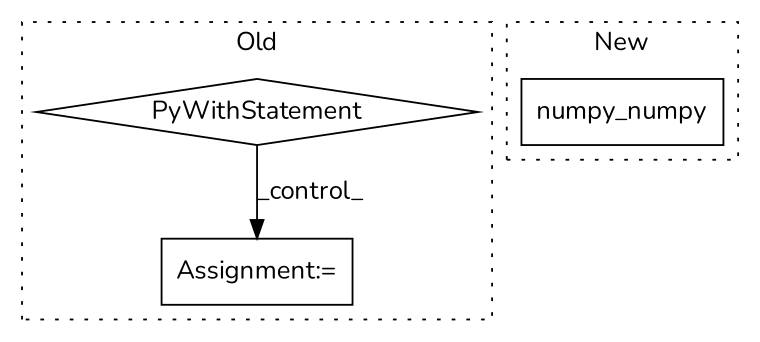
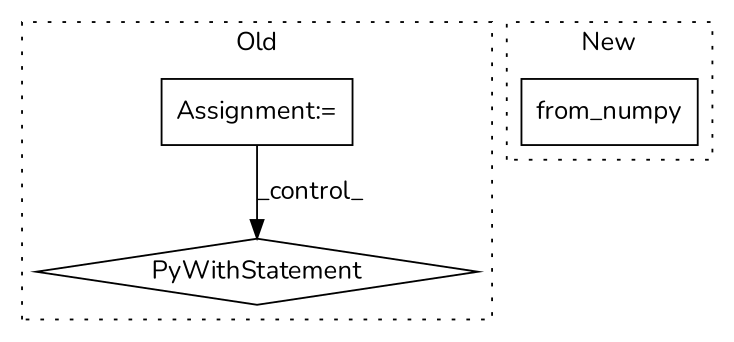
(622, 112) -> (610, 112)
(257, 183) -> (257, 183)
